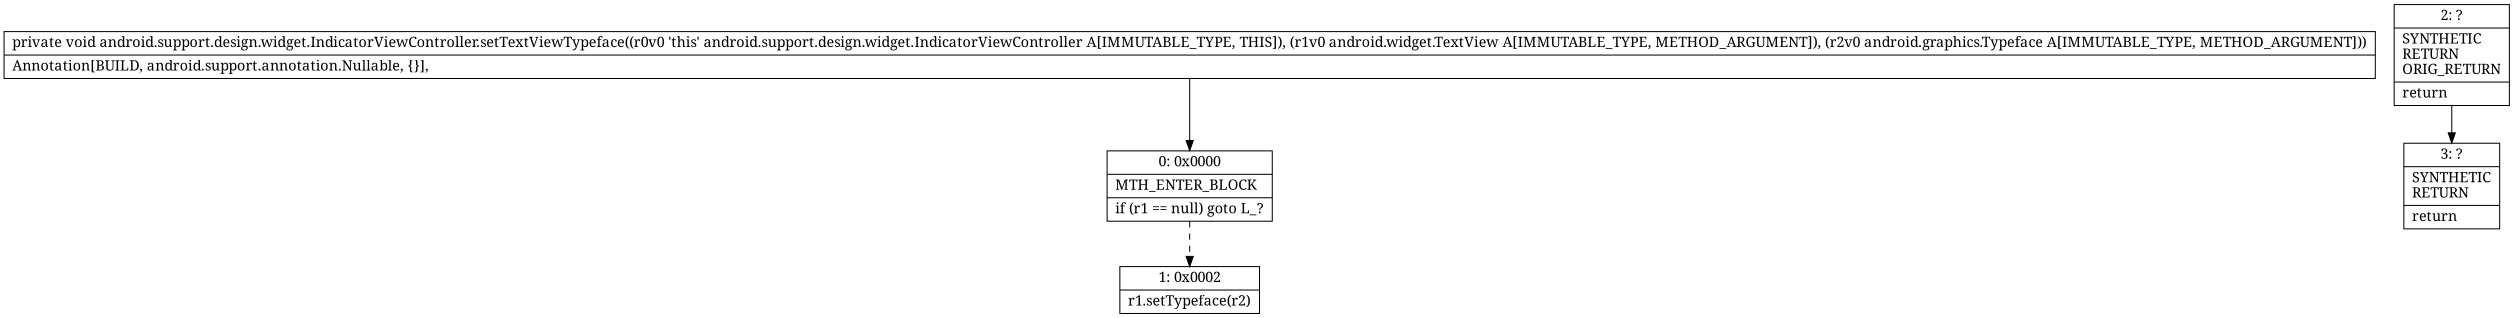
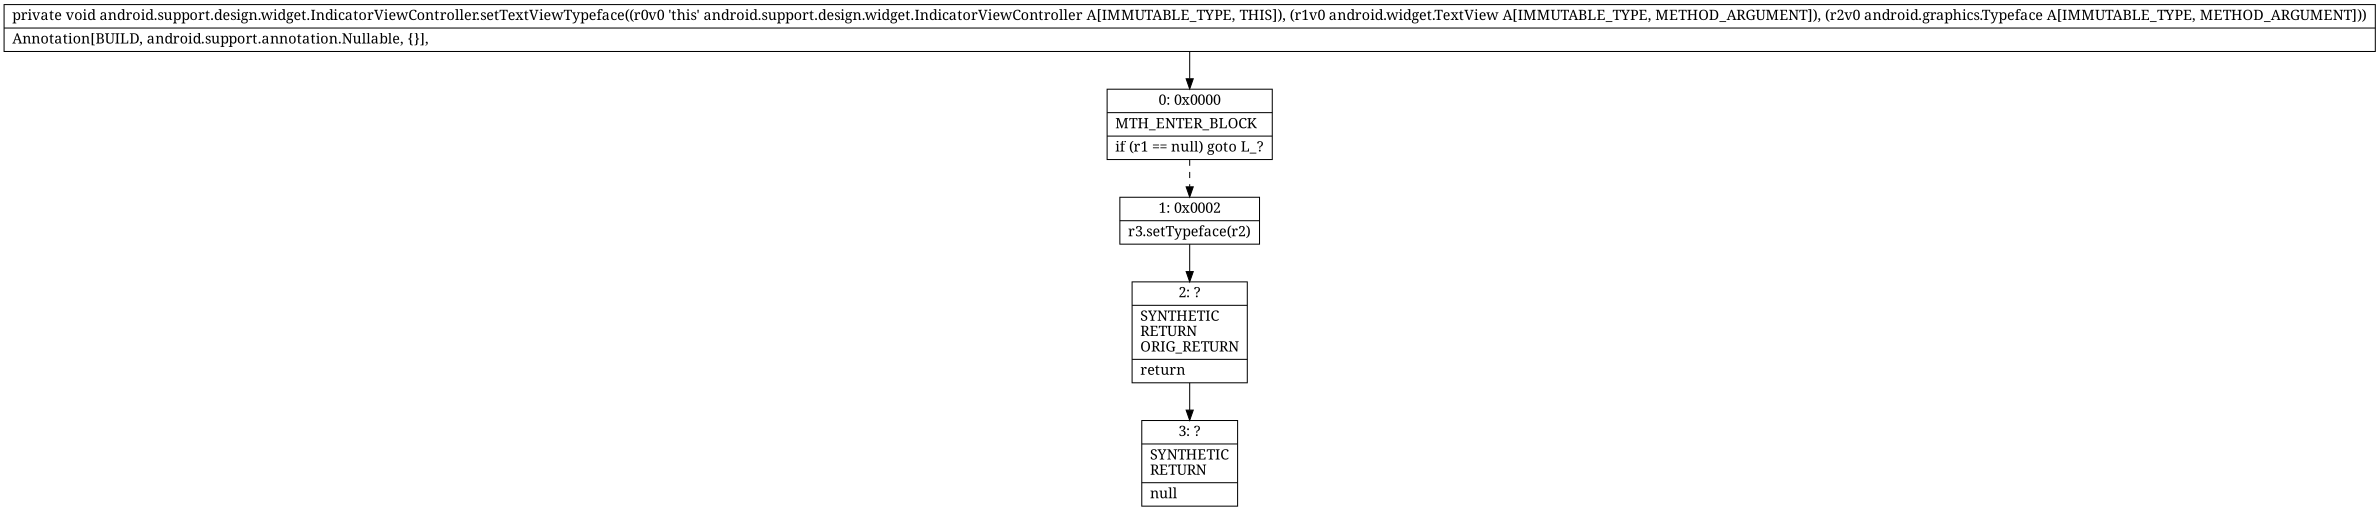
(2435, 217) -> (1164, 494)
none -> (1190, 258)
(1190, 301) -> (1190, 232)
